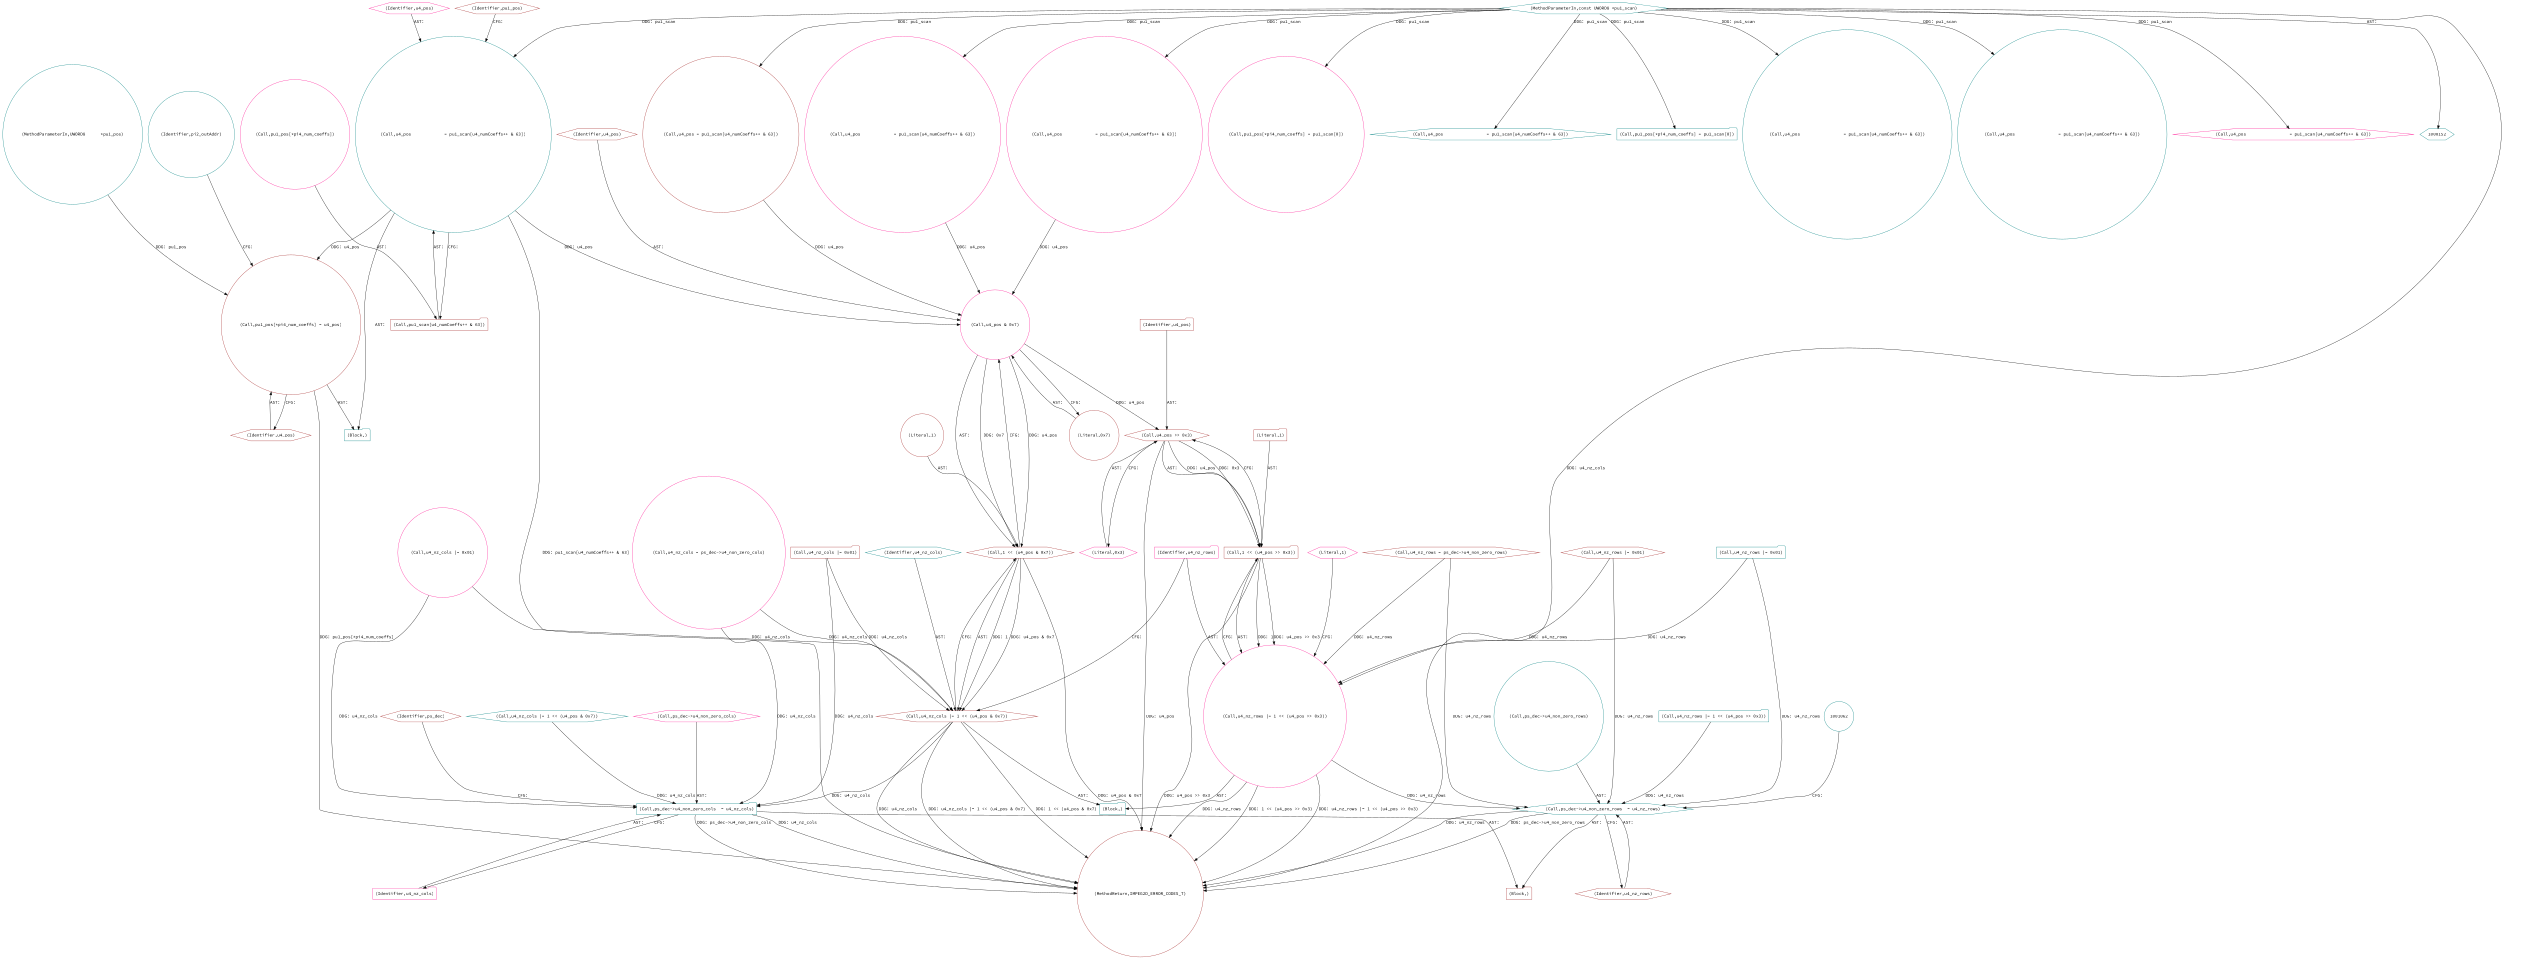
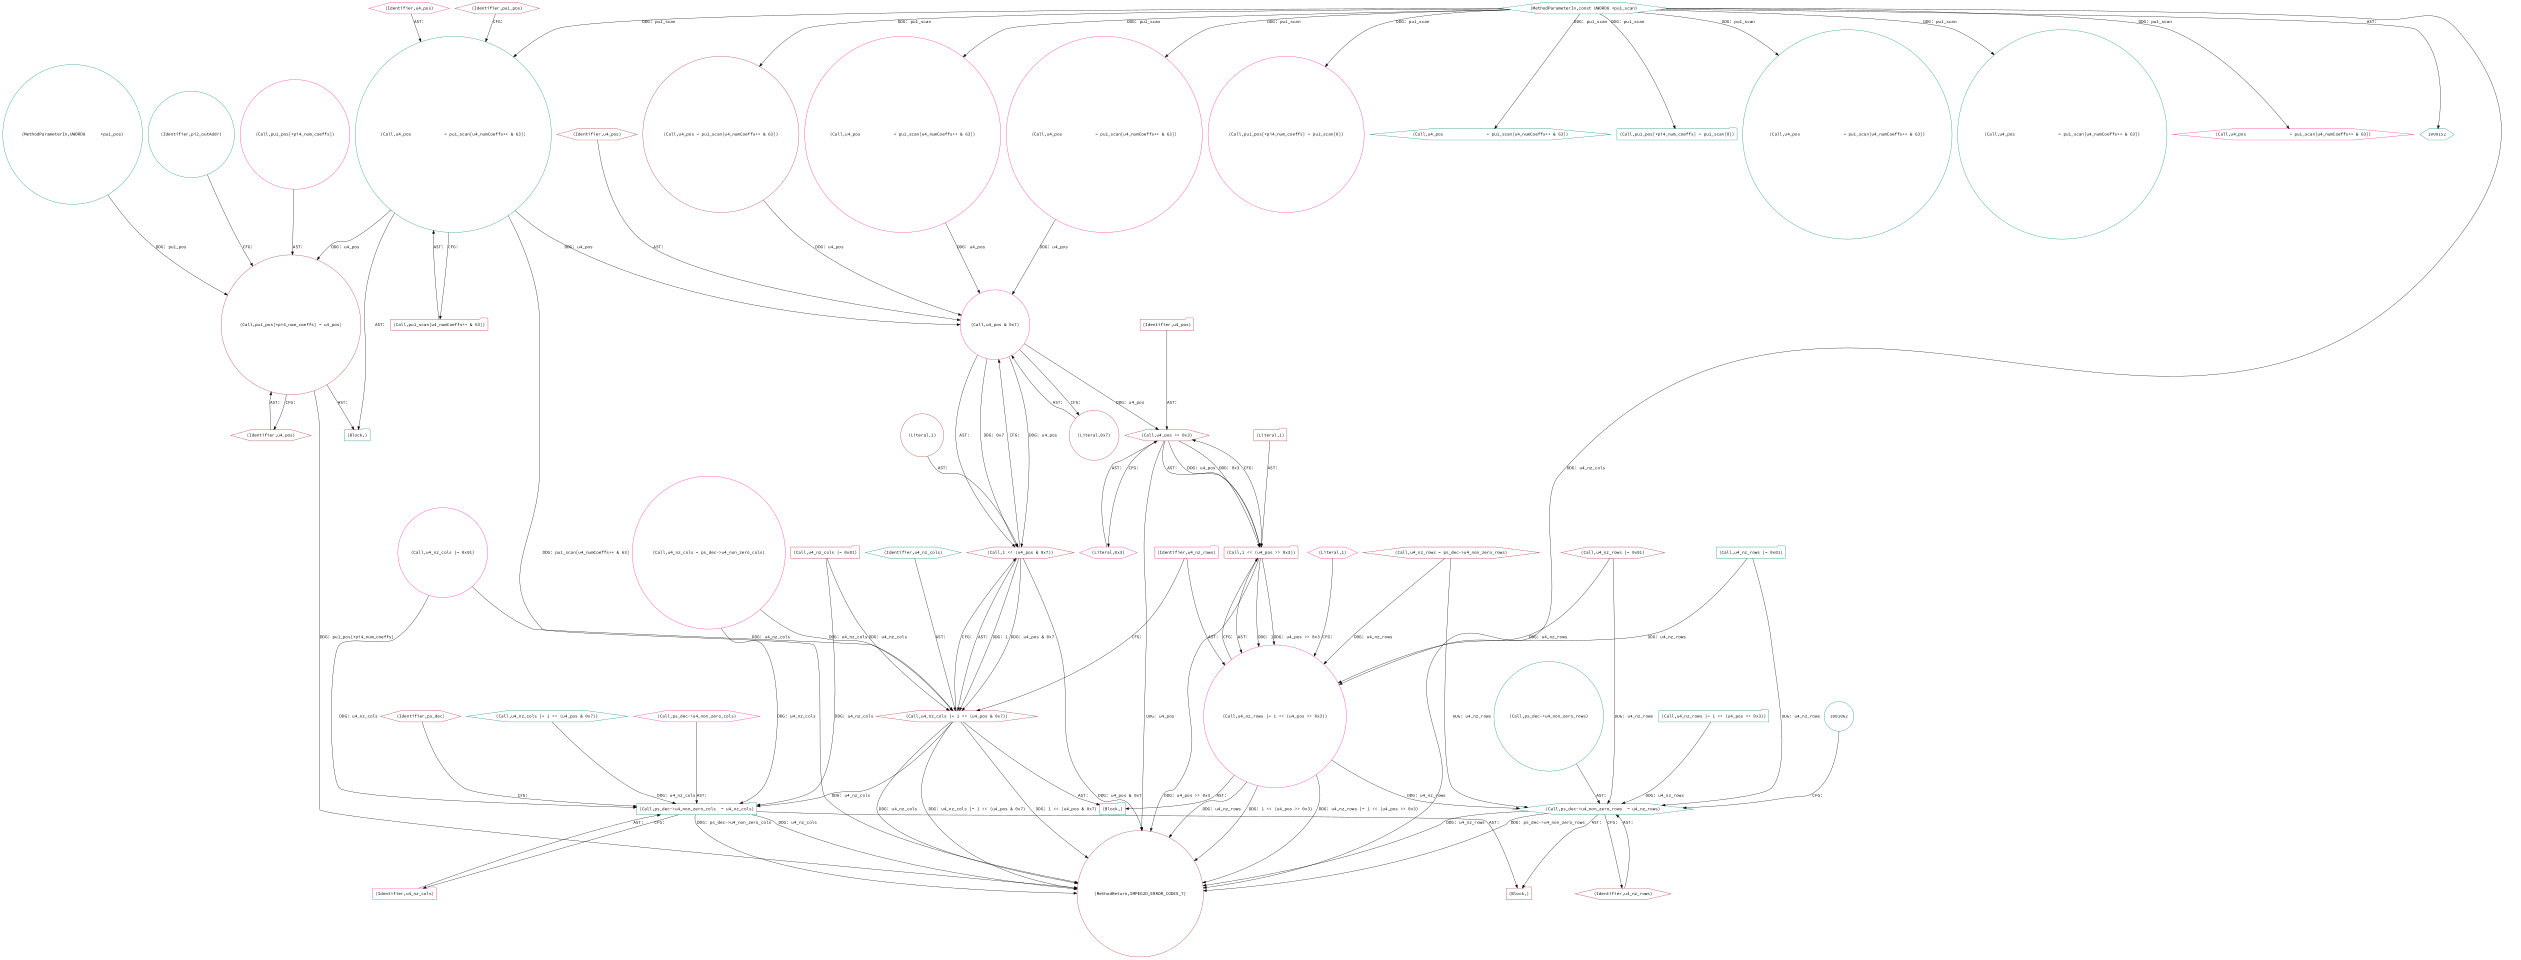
(371, 248) -> (293, 220)
